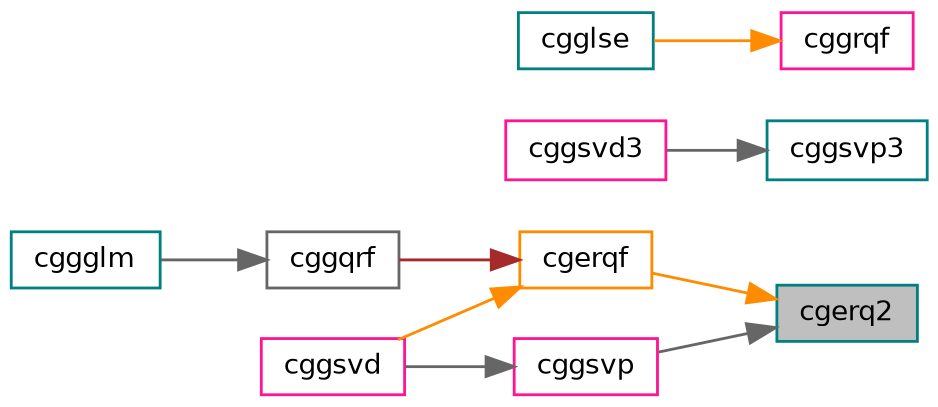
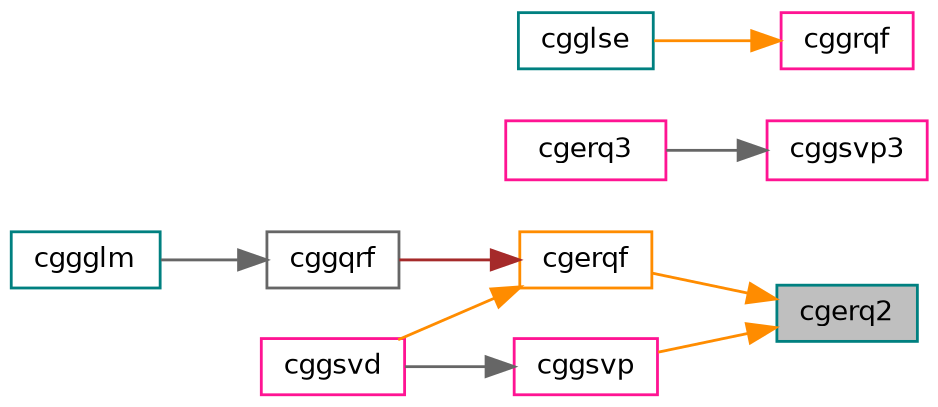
(586, 150) -> (586, 150)
(847, 150) -> (847, 150)
(703, 343) -> (703, 343)
